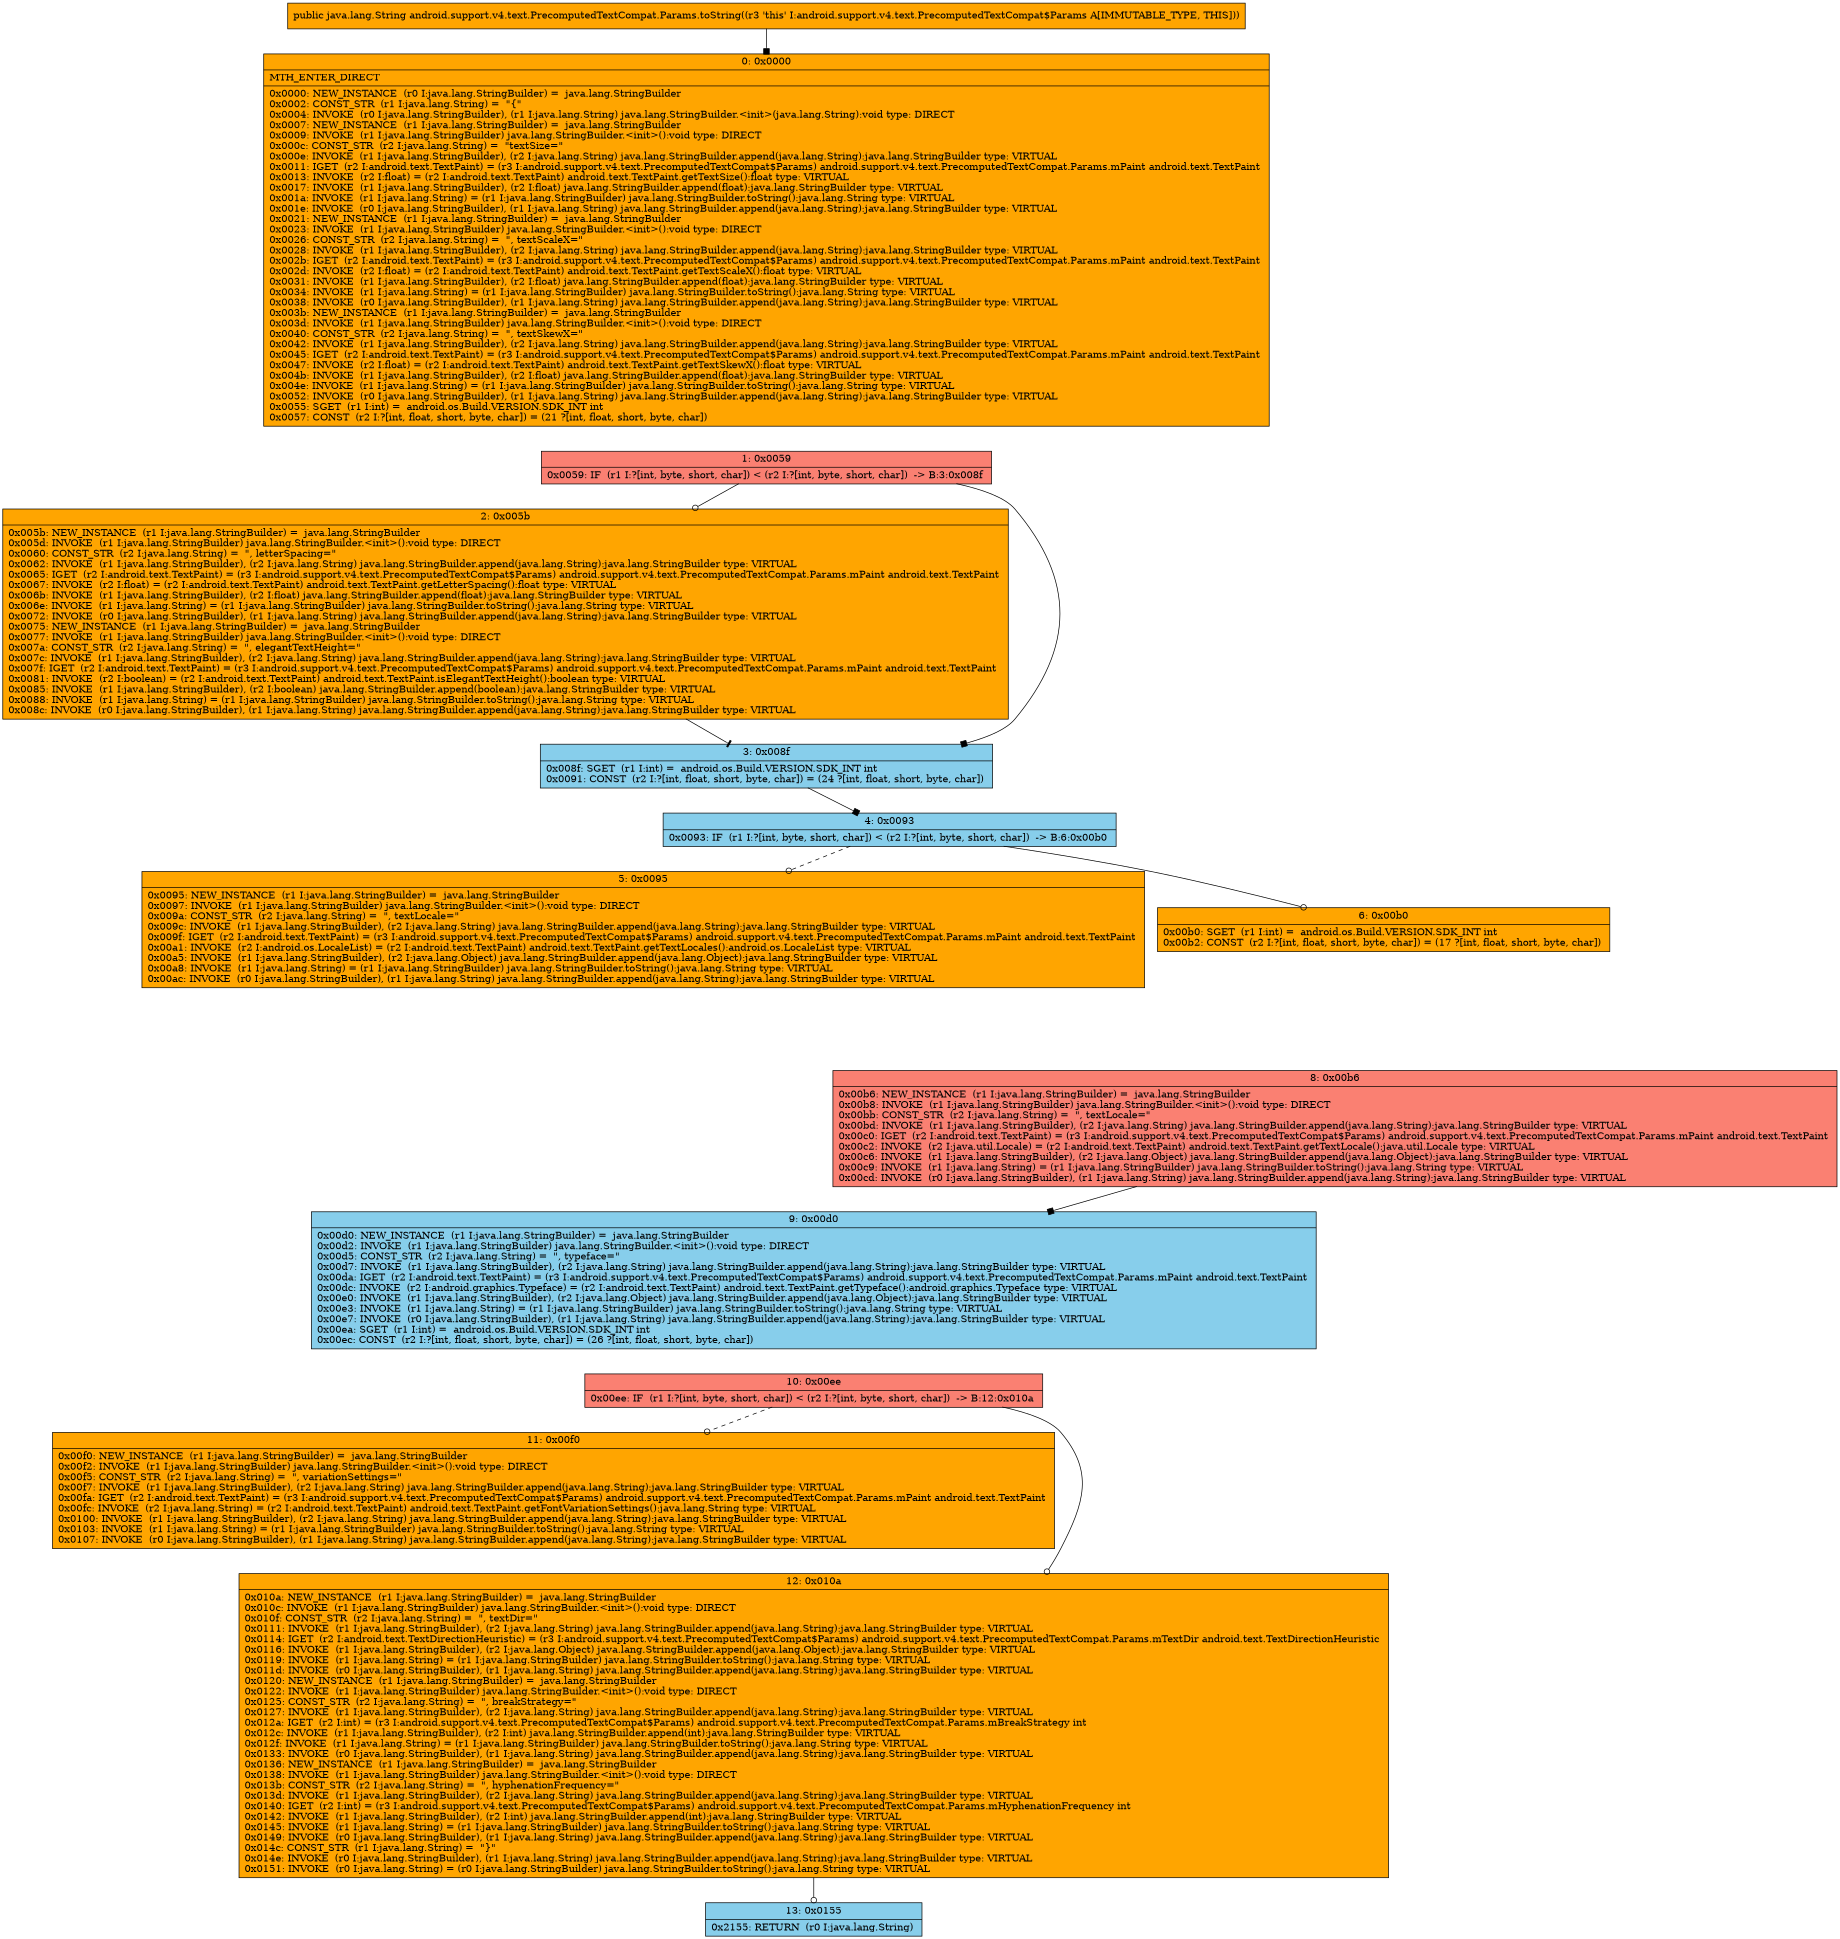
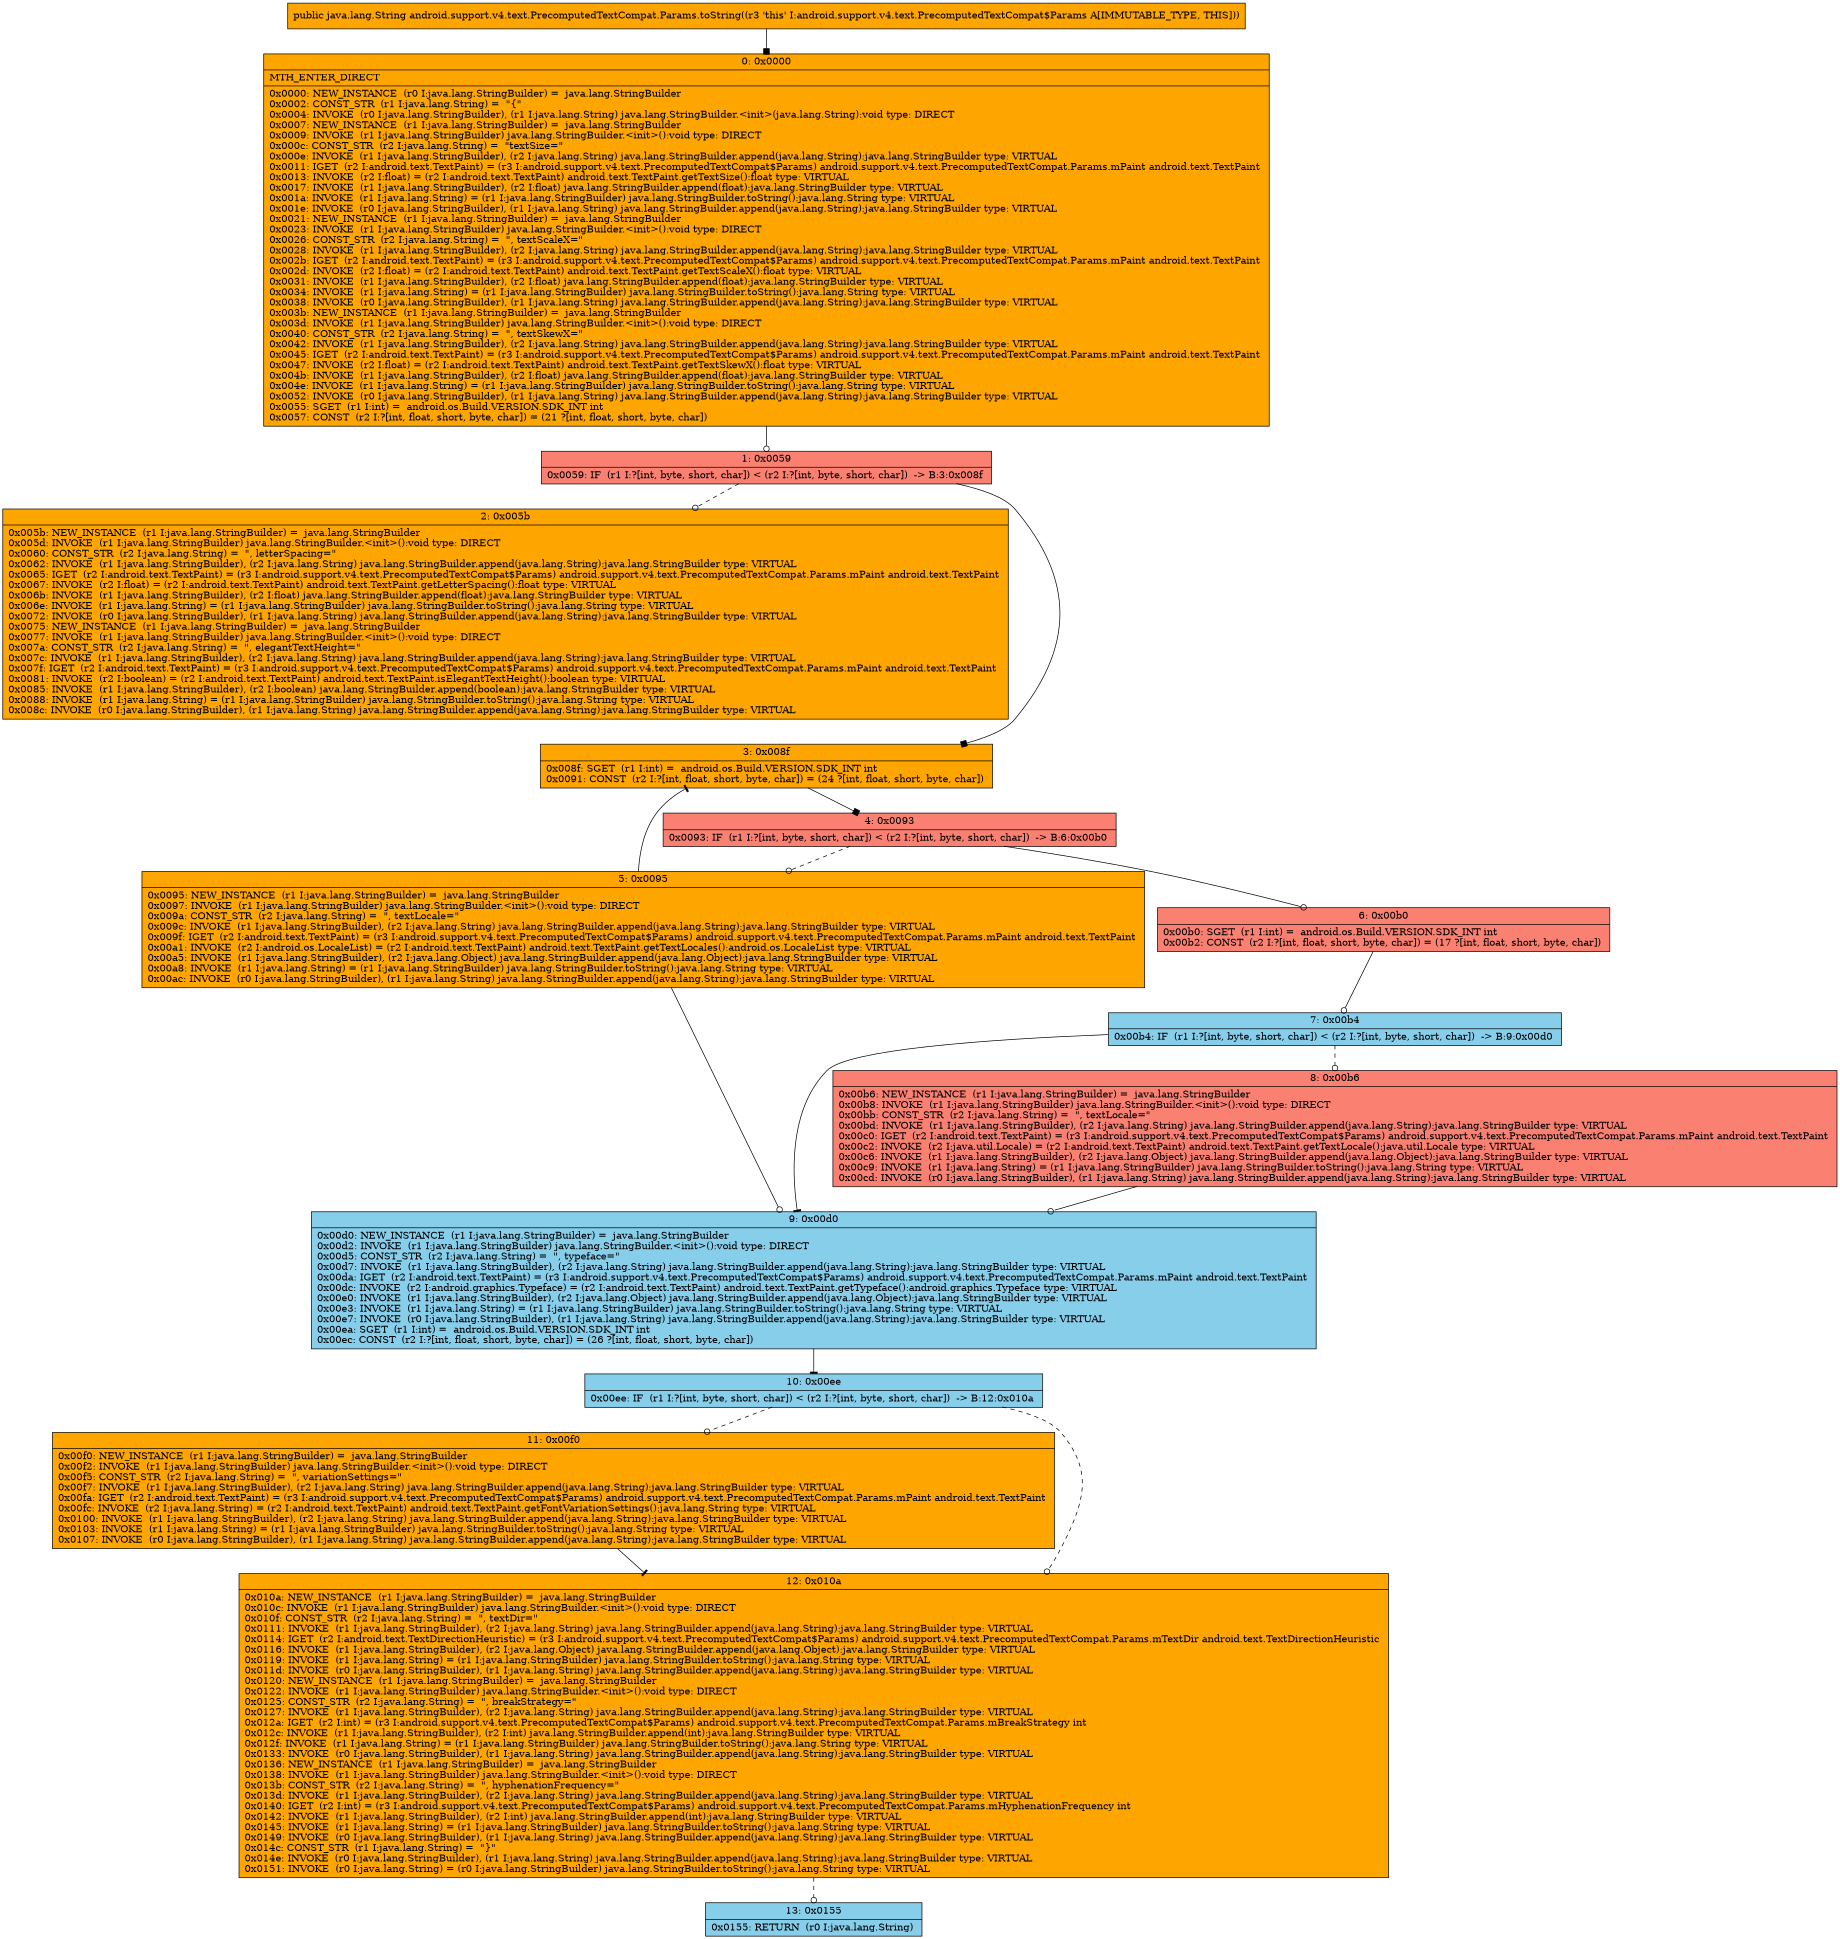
none -> (766, 436)
(718, 495) -> (718, 495)
(706, 731) -> (650, 824)
(766, 766) -> (766, 766)
(890, 830) -> (890, 830)
(1384, 930) -> (1384, 930)
none -> (1335, 1029)
none -> (725, 1097)
(1096, 1198) -> (1096, 1198)
none -> (814, 1360)
(814, 1391) -> (814, 1391)
(1081, 1470) -> (1081, 1470)
none -> (630, 1560)
(814, 1887) -> (814, 1887)
(814, 1927) -> (814, 1927)
